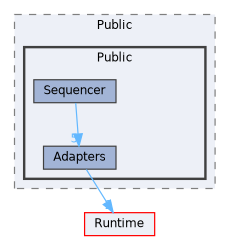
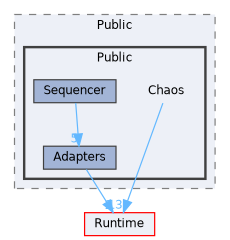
none -> (167, 91)
